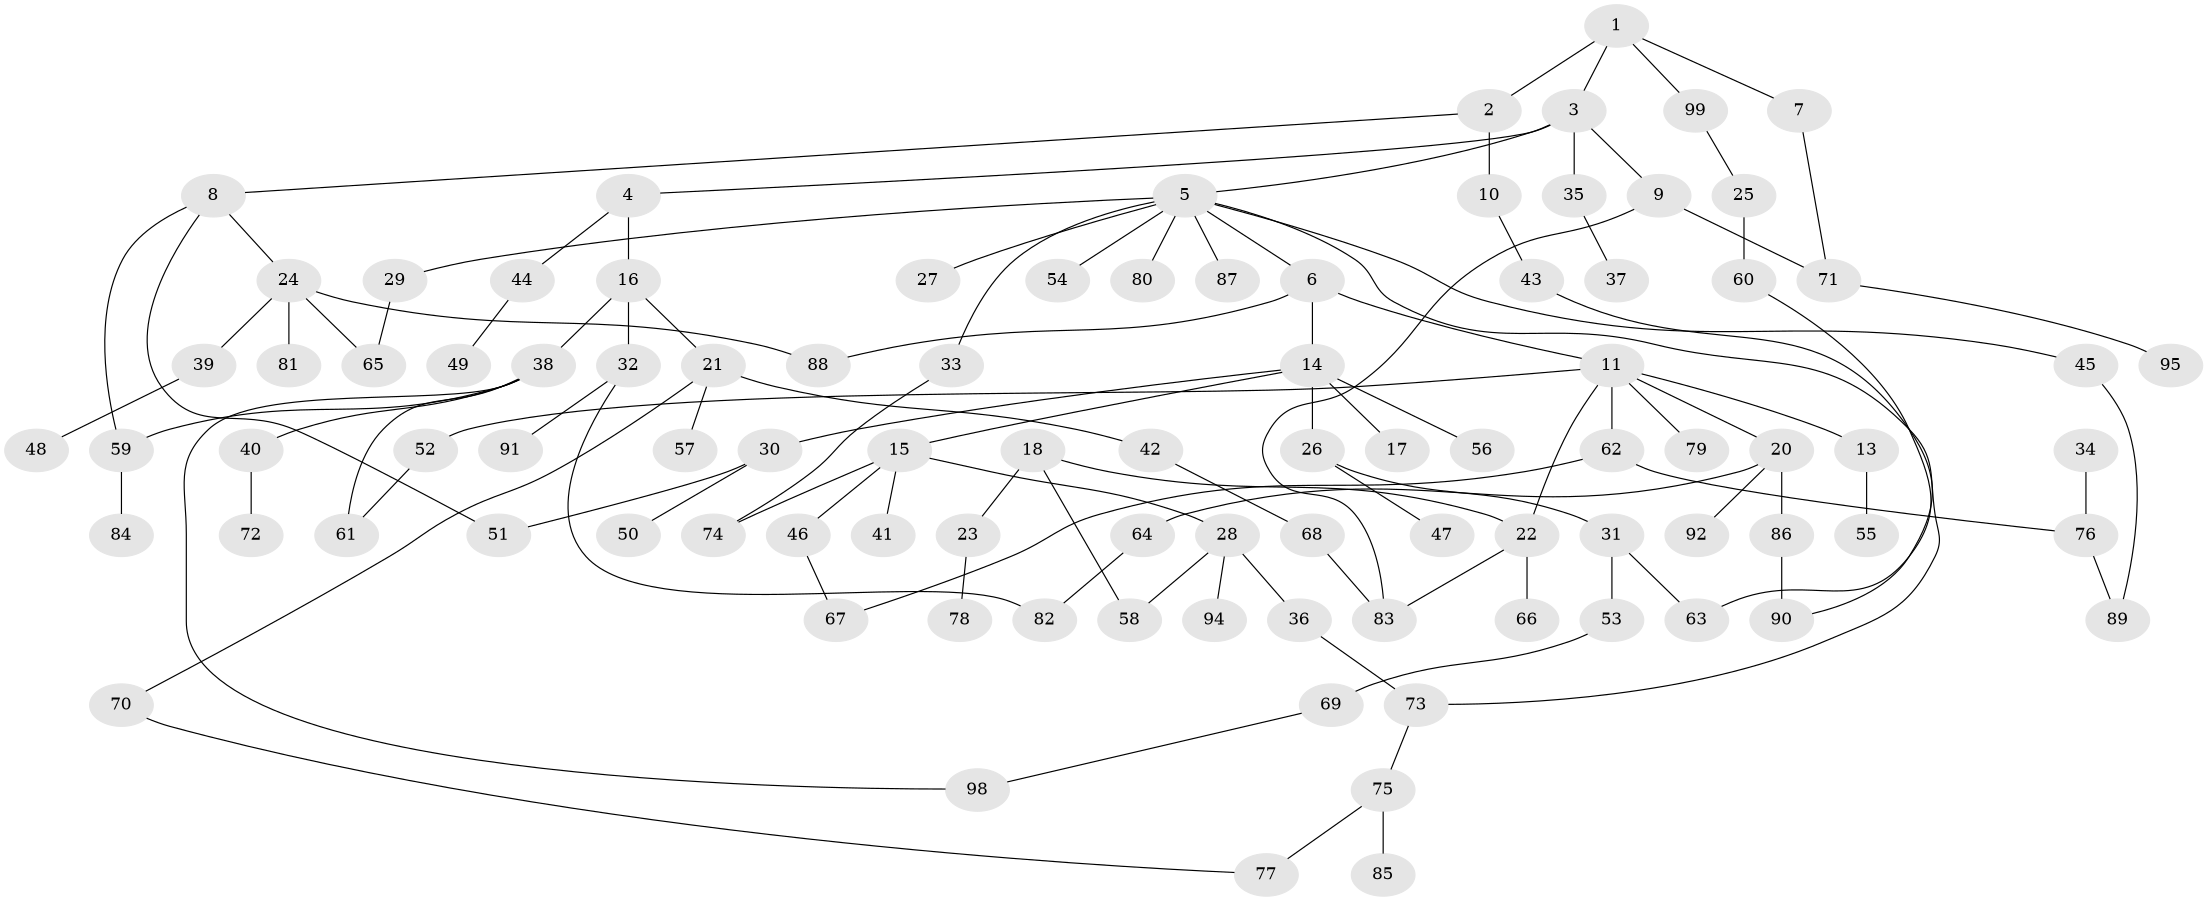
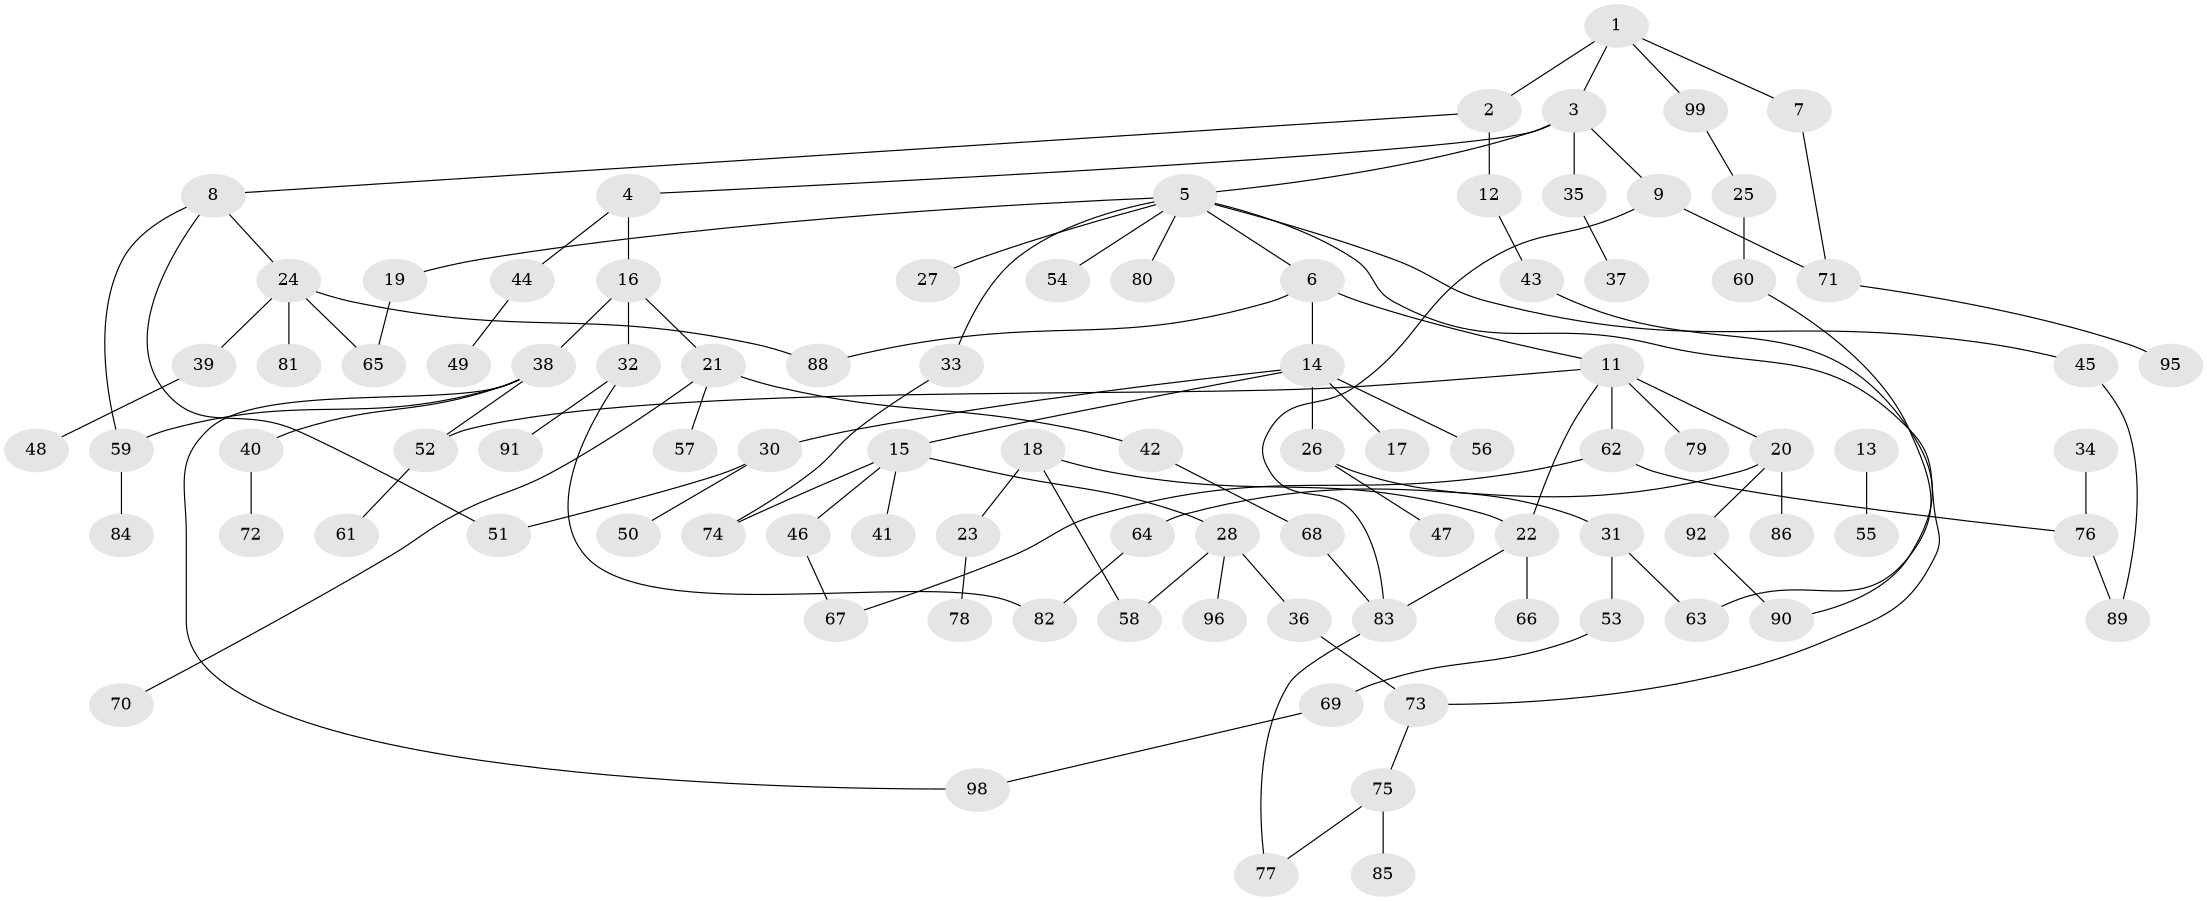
(1489, 196) -> (1489, 196)
(395, 281) -> (395, 281)
(1228, 281) -> none
(1743, 402) -> none
(394, 419) -> (485, 408)
(1782, 578) -> (1739, 578)
(1215, 620) -> (1215, 620)
(686, 824) -> (1270, 730)
